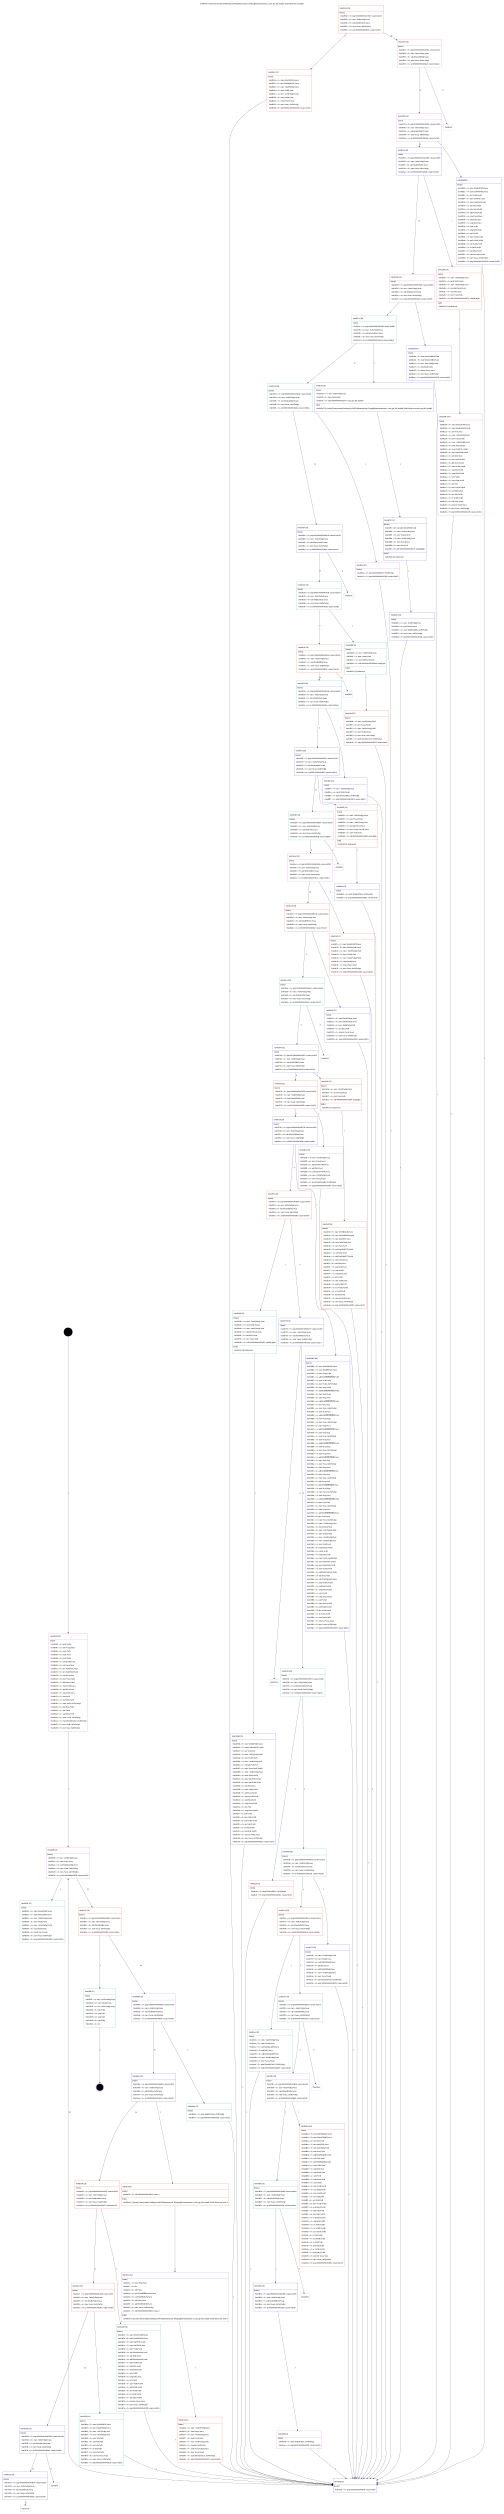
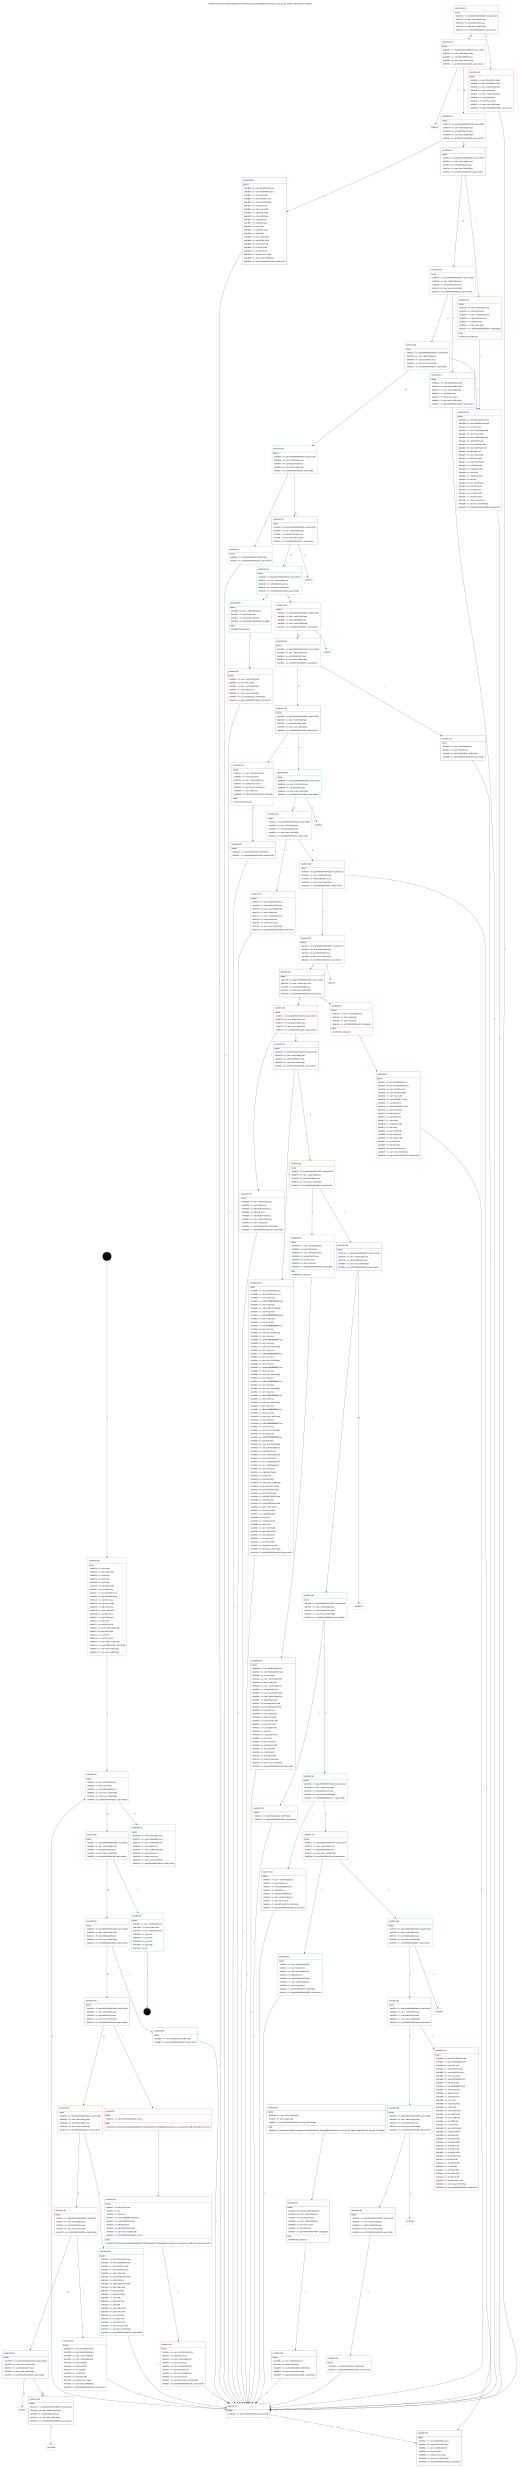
(374, 363) -> (475, 375)
(367, 1760) -> (343, 2429)
